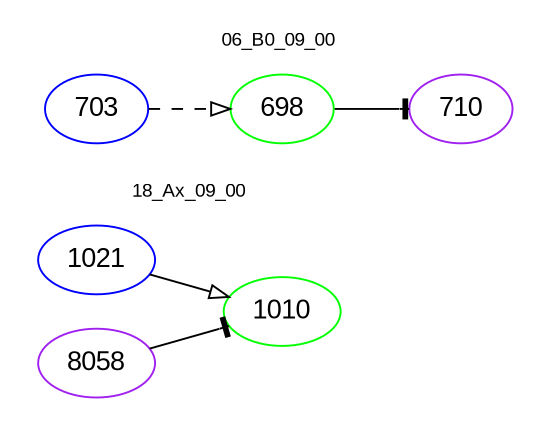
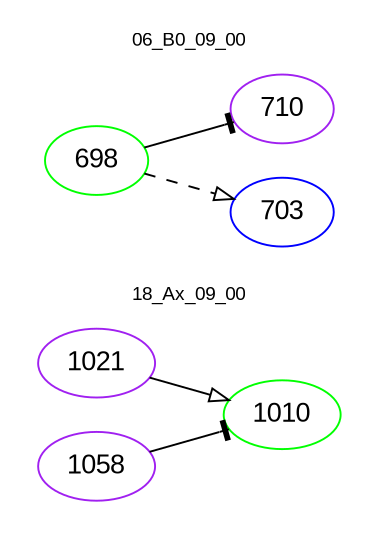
(180, 109) -> (180, 184)
(97, 260) -> (97, 363)
(97, 363) -> (97, 466)
